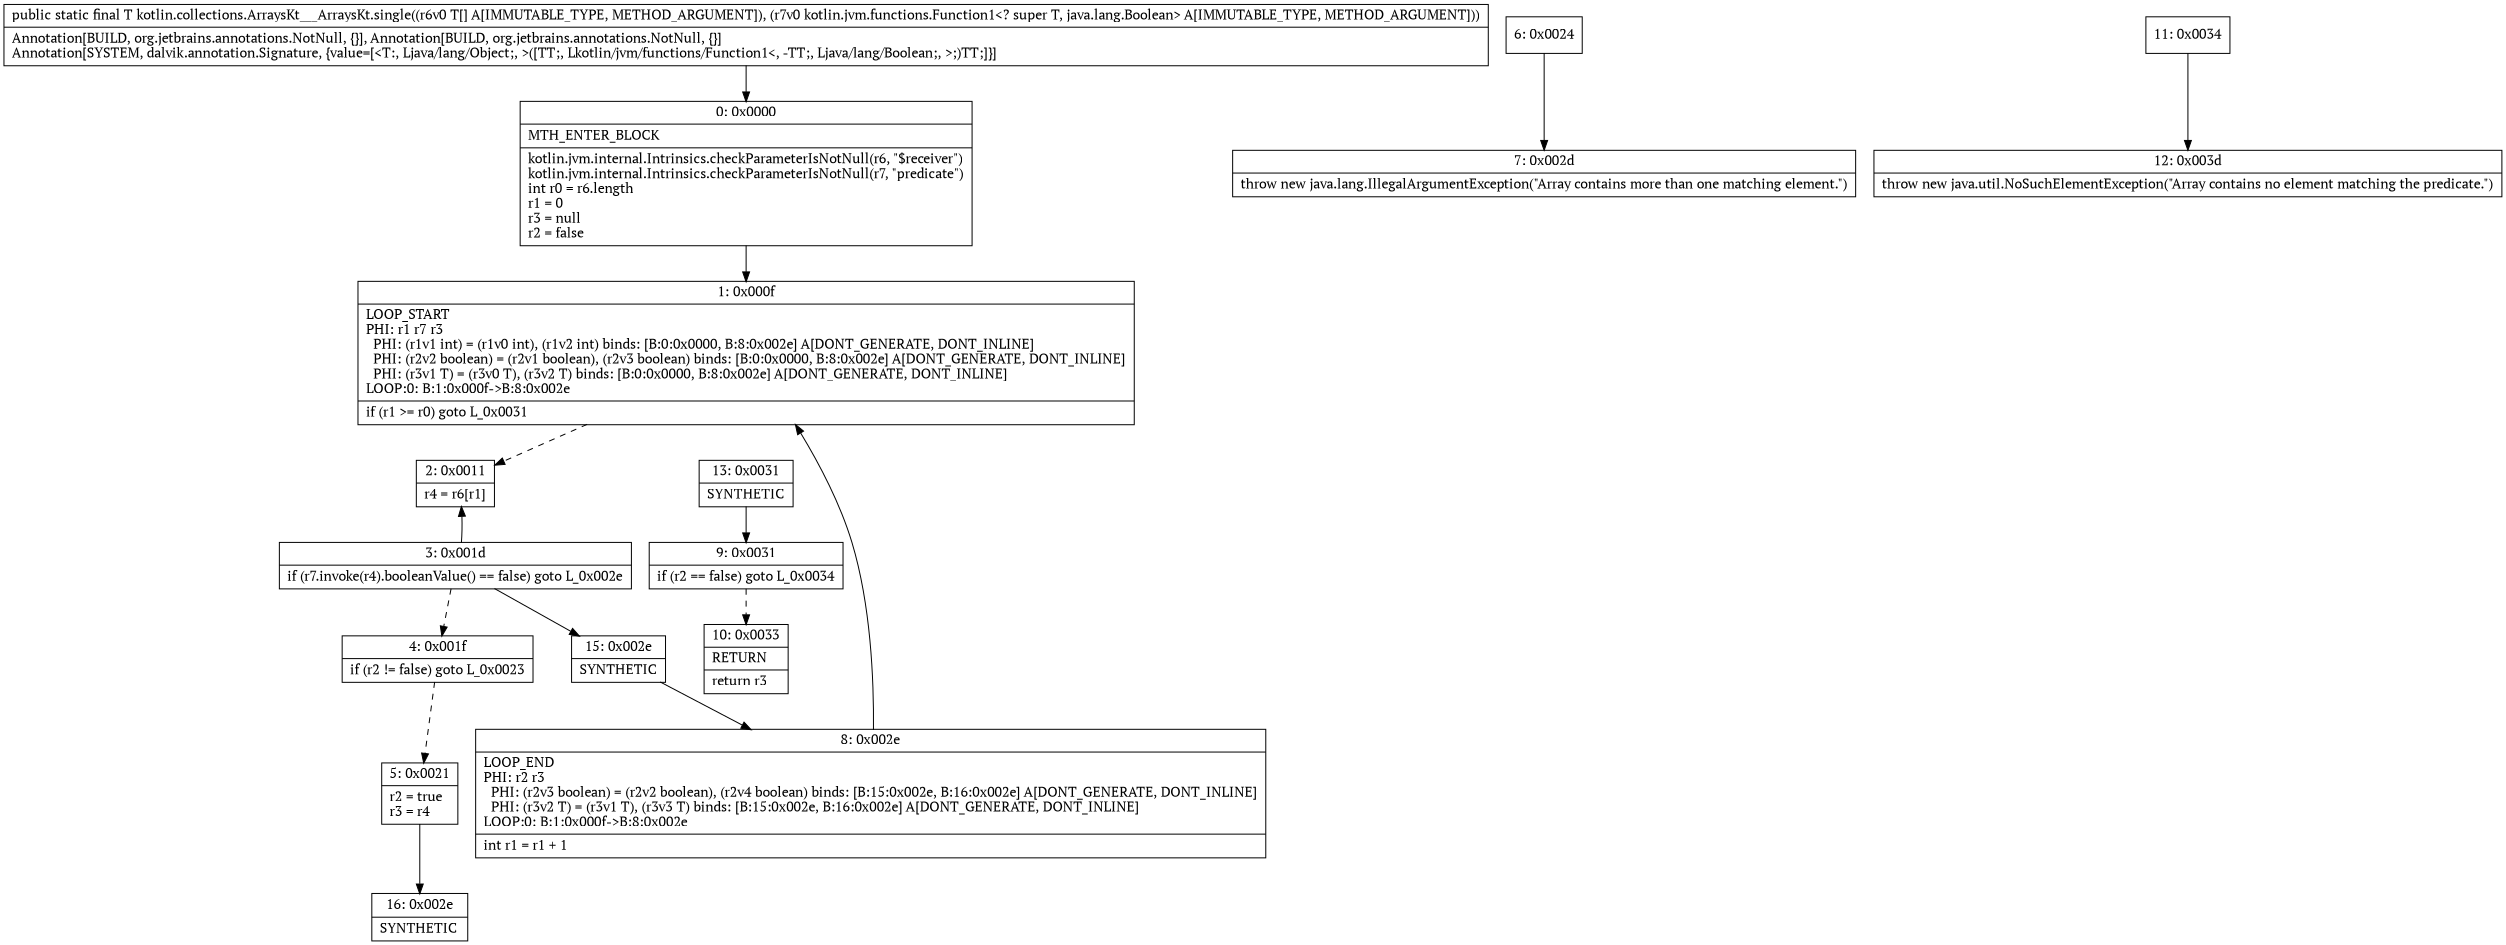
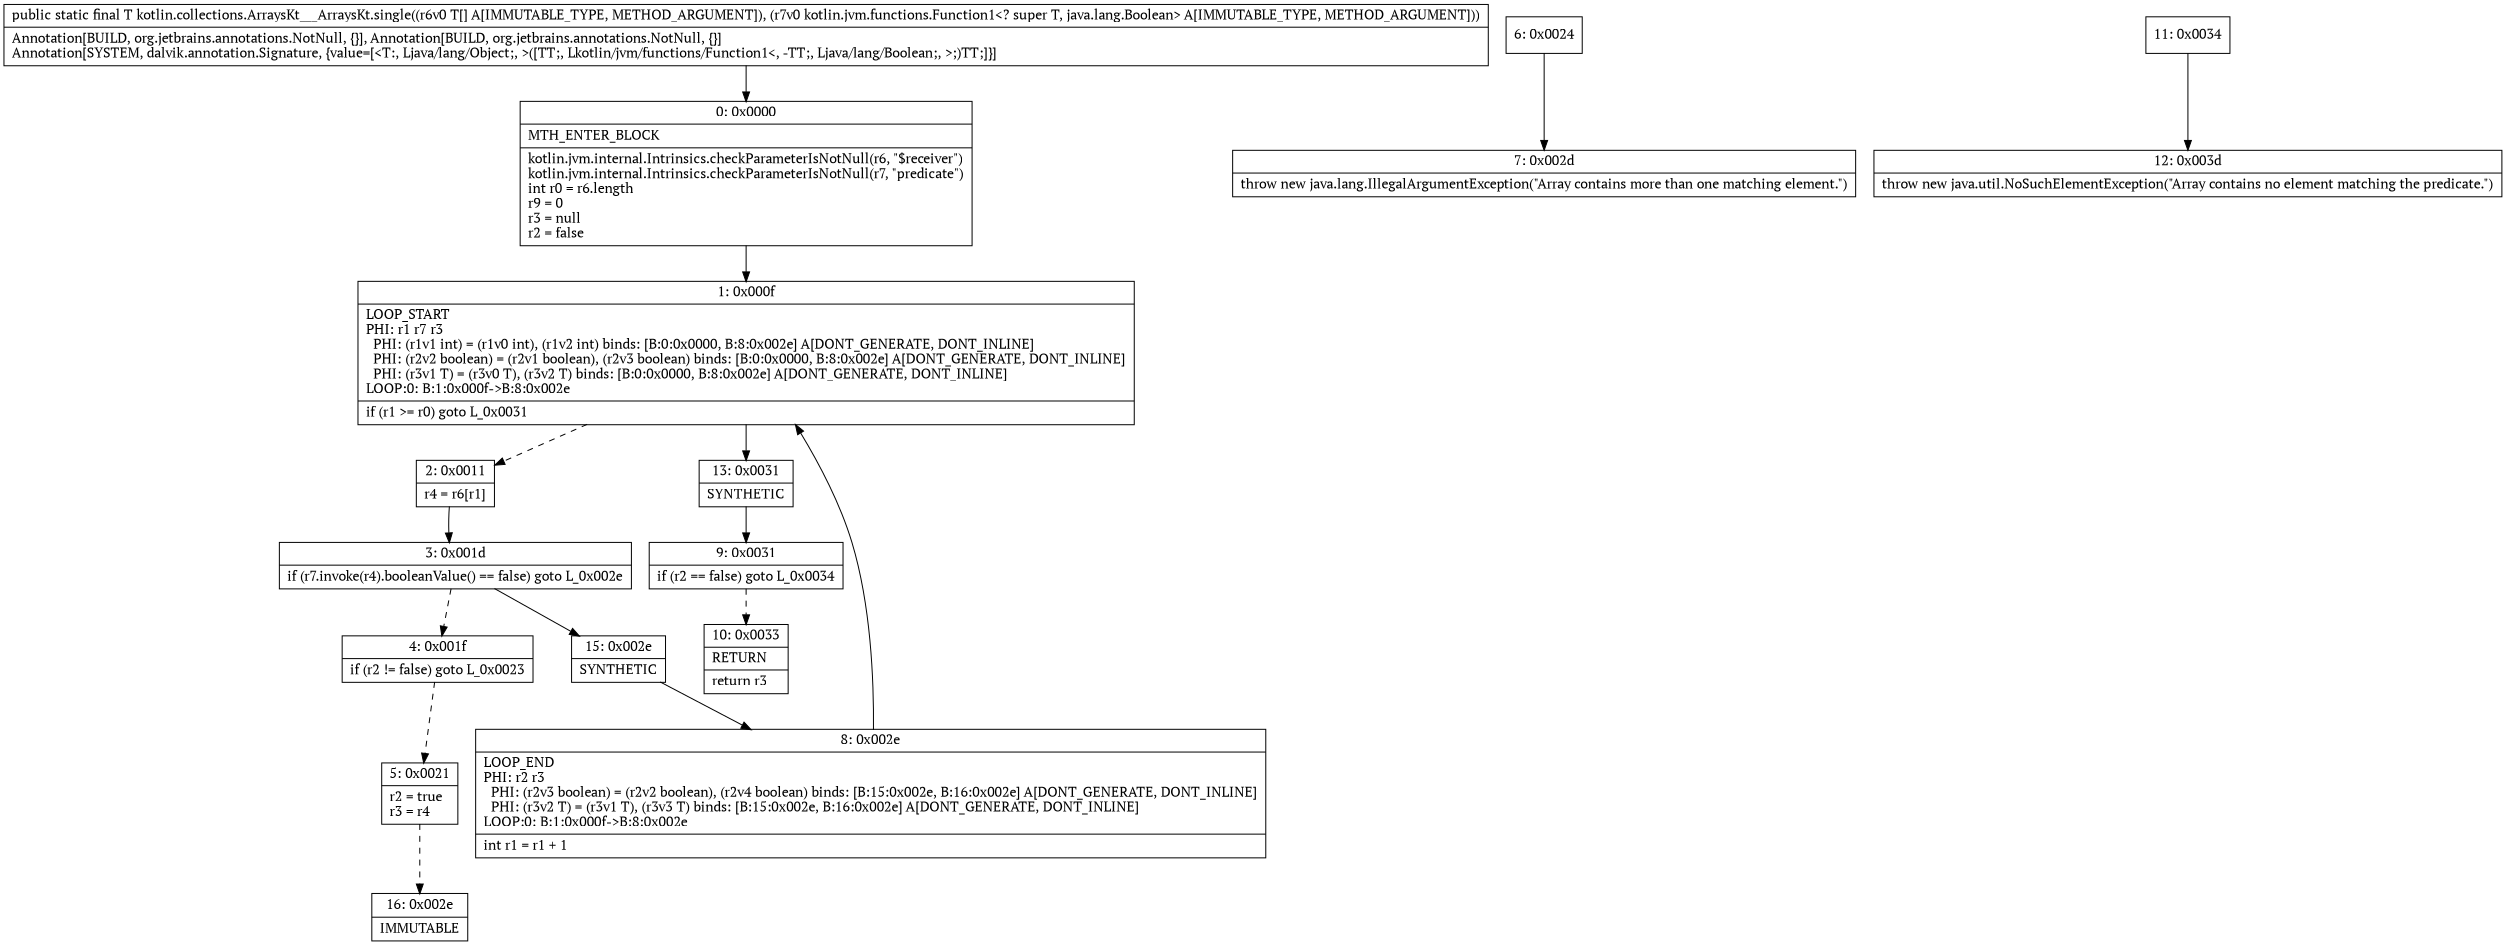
(546, 204) -> (546, 204)
none -> (746, 438)
(462, 530) -> (449, 520)
(420, 854) -> (420, 854)
(419, 929) -> (420, 929)
